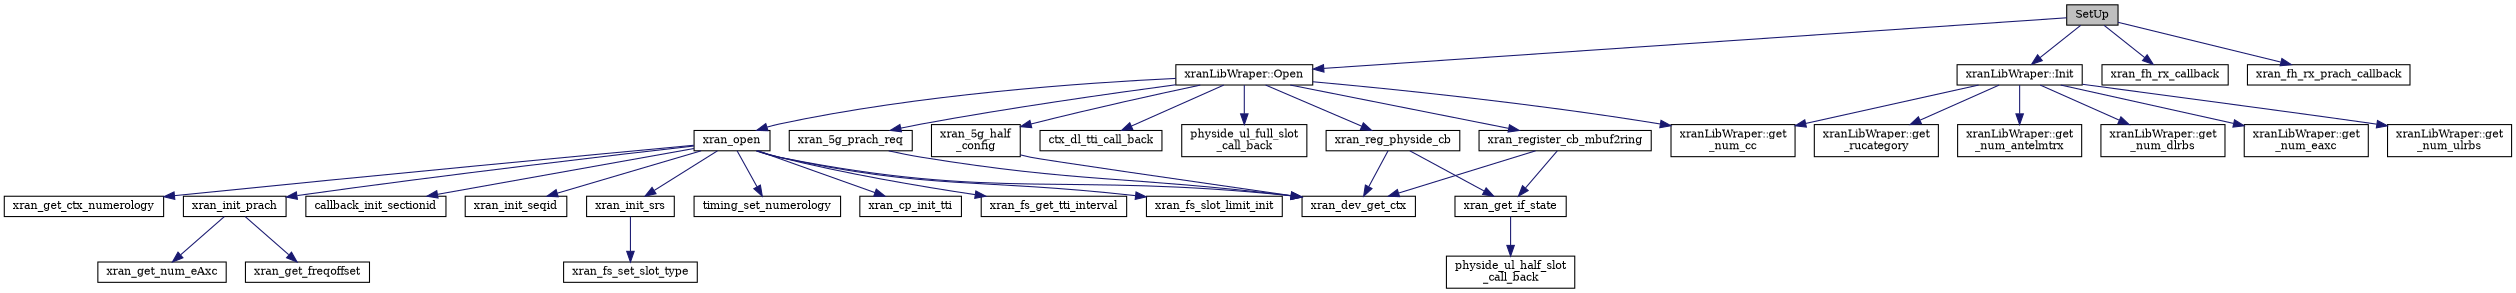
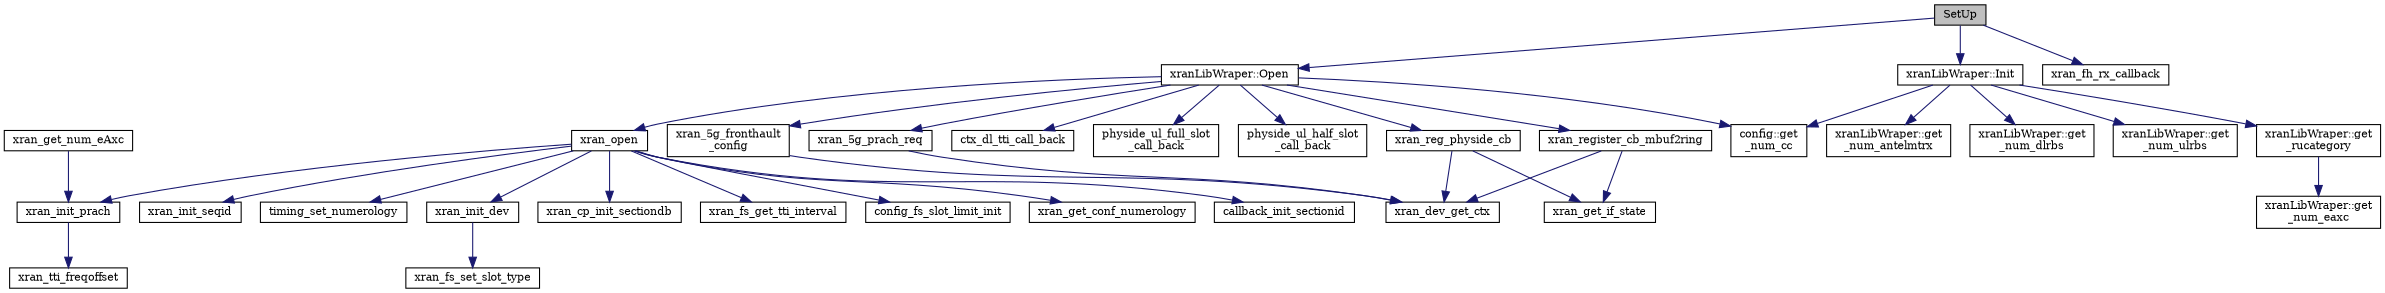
(2329, 75) -> none
(2147, 104) -> (2319, 171)
(976, 141) -> (728, 141)
(1733, 141) -> (1769, 141)
(1023, 184) -> none
(84, 206) -> (1112, 212)
(630, 206) -> (473, 212)
(911, 206) -> (610, 212)
(1214, 206) -> (938, 212)
(1511, 231) -> (1259, 101)
(203, 236) -> (68, 171)
(307, 272) -> (68, 278)
